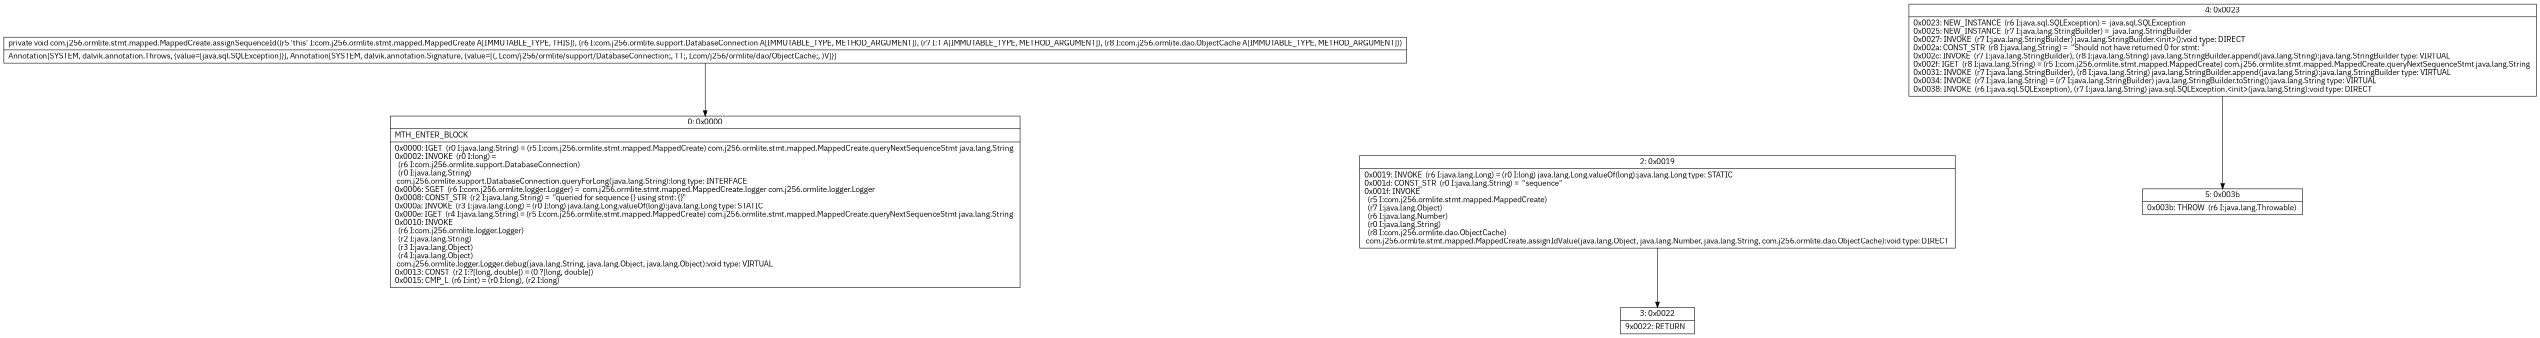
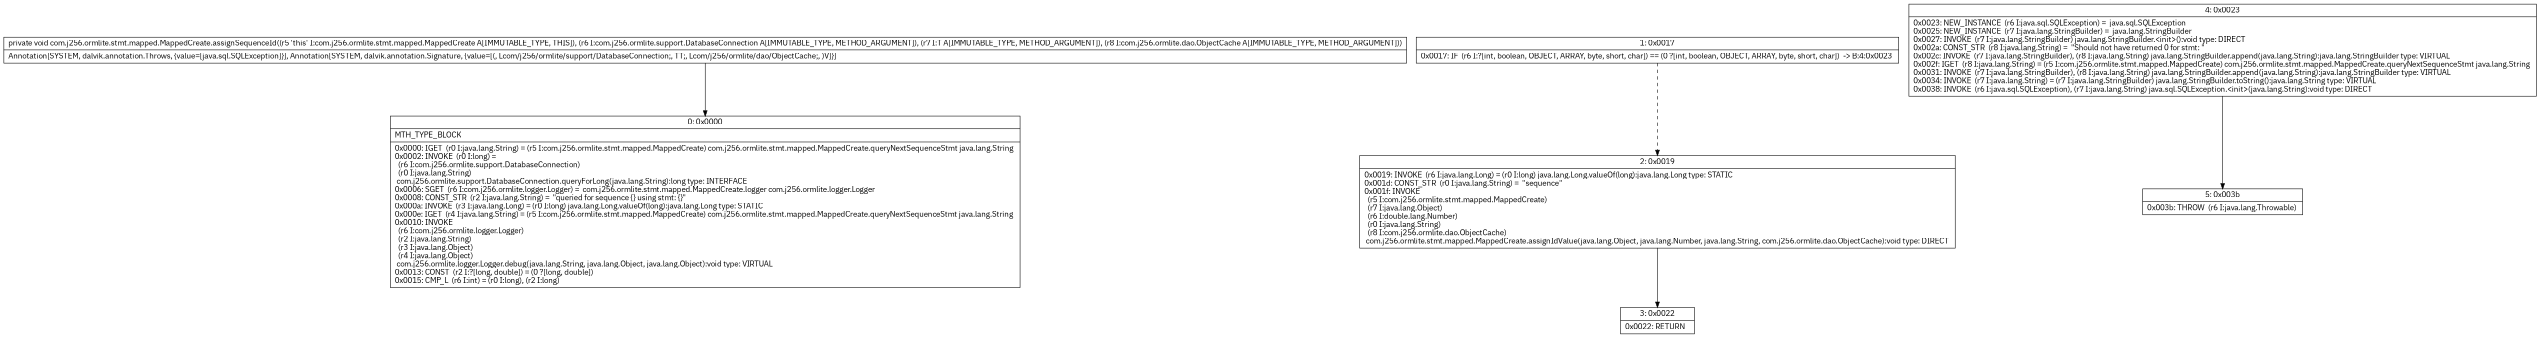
none -> (1657, 50)
(431, 135) -> (428, 135)
(1406, 216) -> (1411, 216)
(1657, 327) -> (1657, 327)
